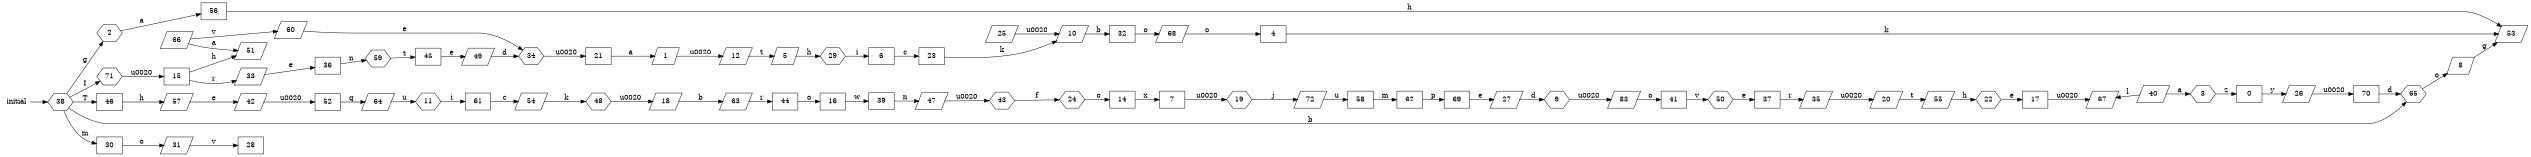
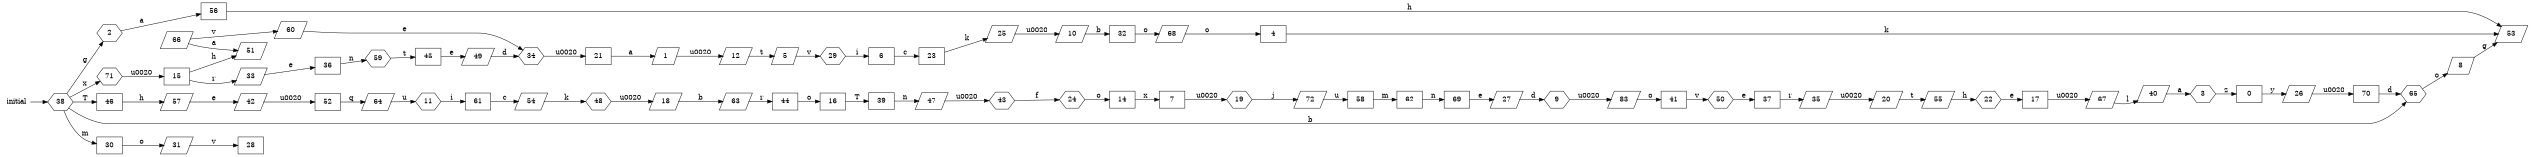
(809, 53) -> (809, 53)
(999, 56) -> (964, 46)
(85, 84) -> (85, 84)
(1433, 96) -> (1433, 96)
(2130, 96) -> (2124, 104)
(857, 98) -> (857, 98)
